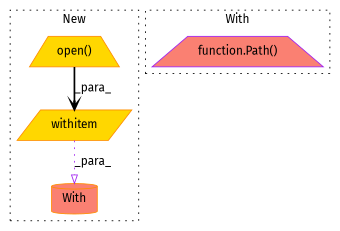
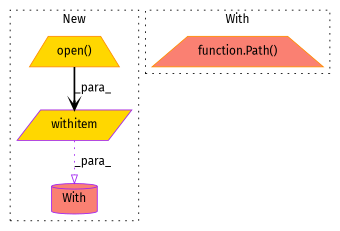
(238, 52) -> (238, 52)
(74, 125) -> (74, 125)
(74, 199) -> (74, 199)
